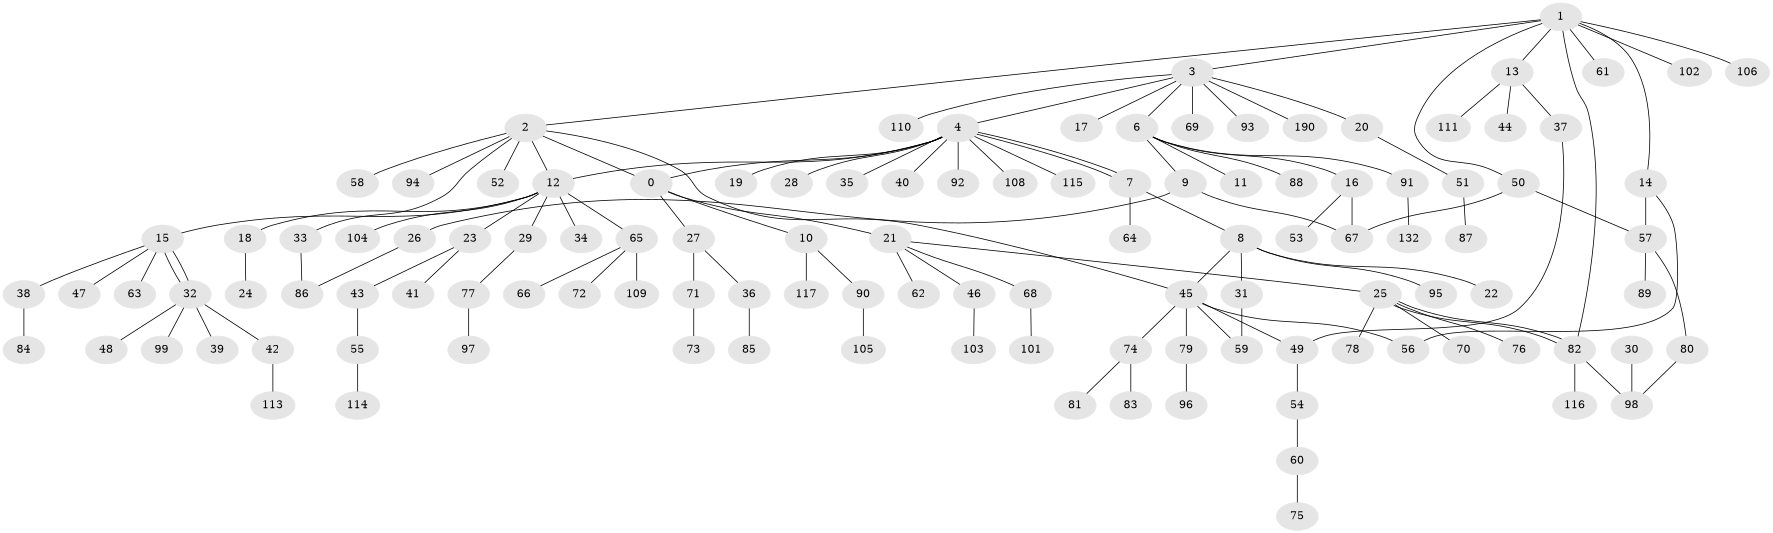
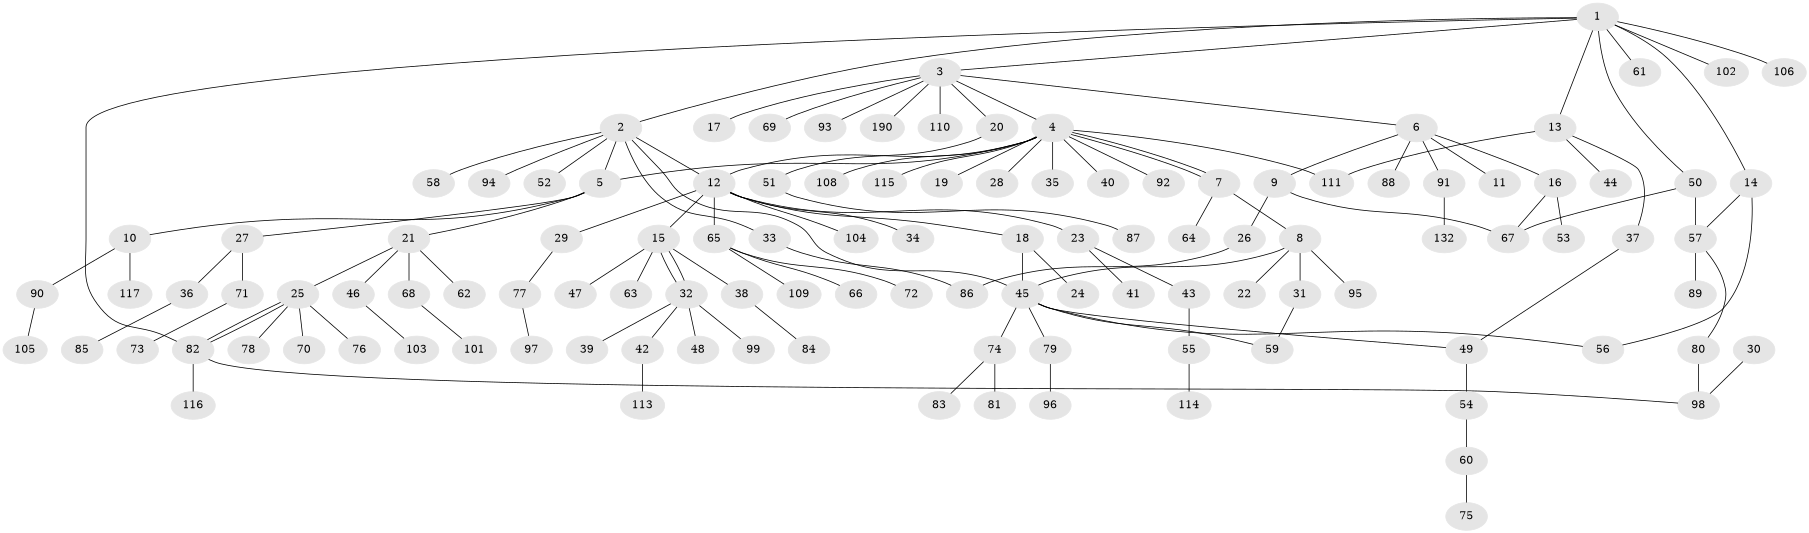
none -> (1196, 146)
(651, 183) -> (600, 183)
none -> (1023, 267)
